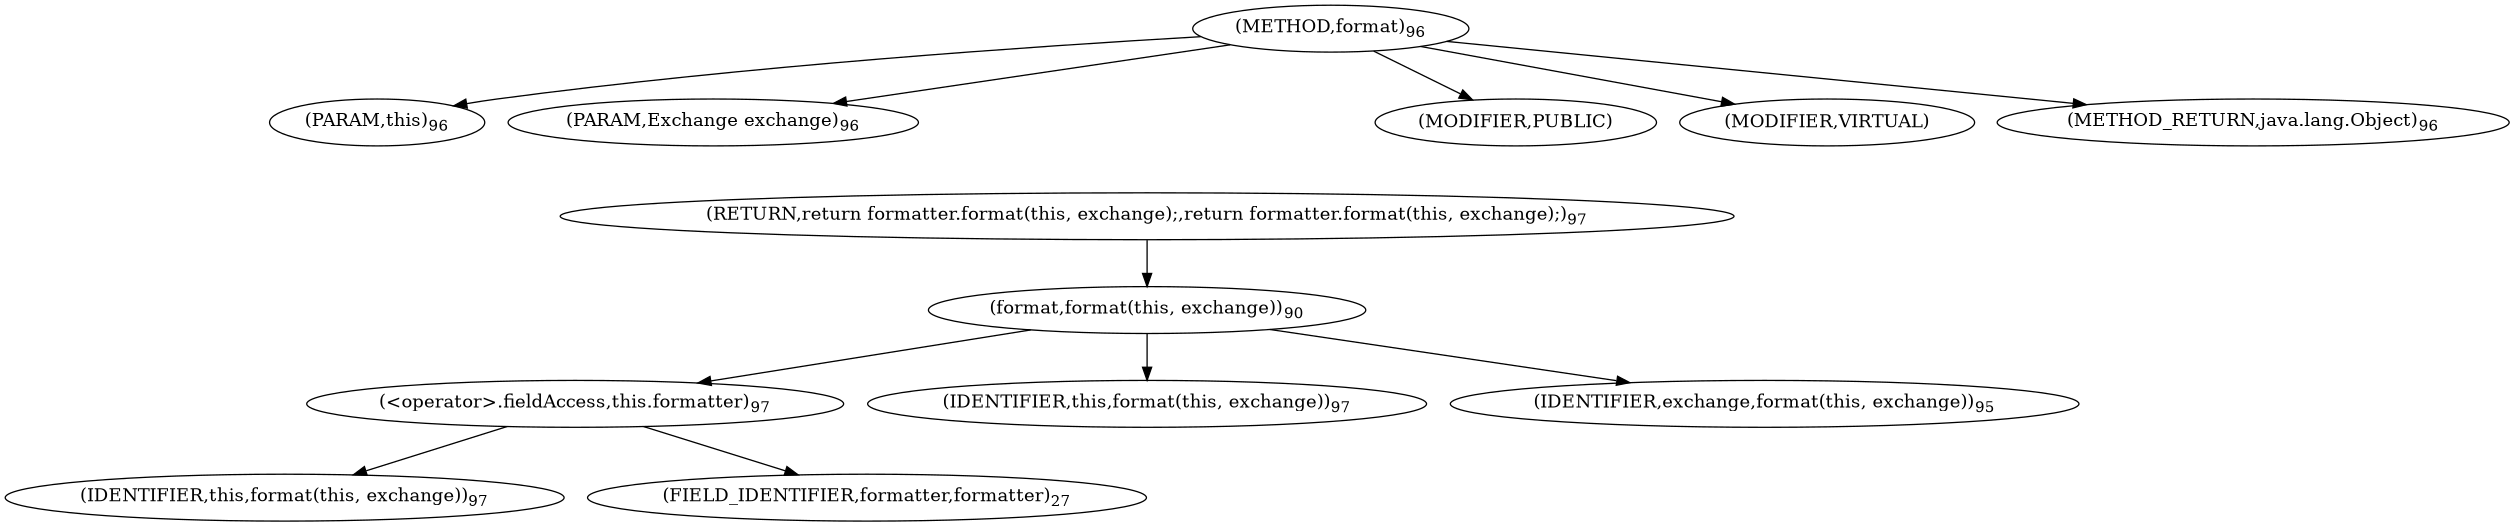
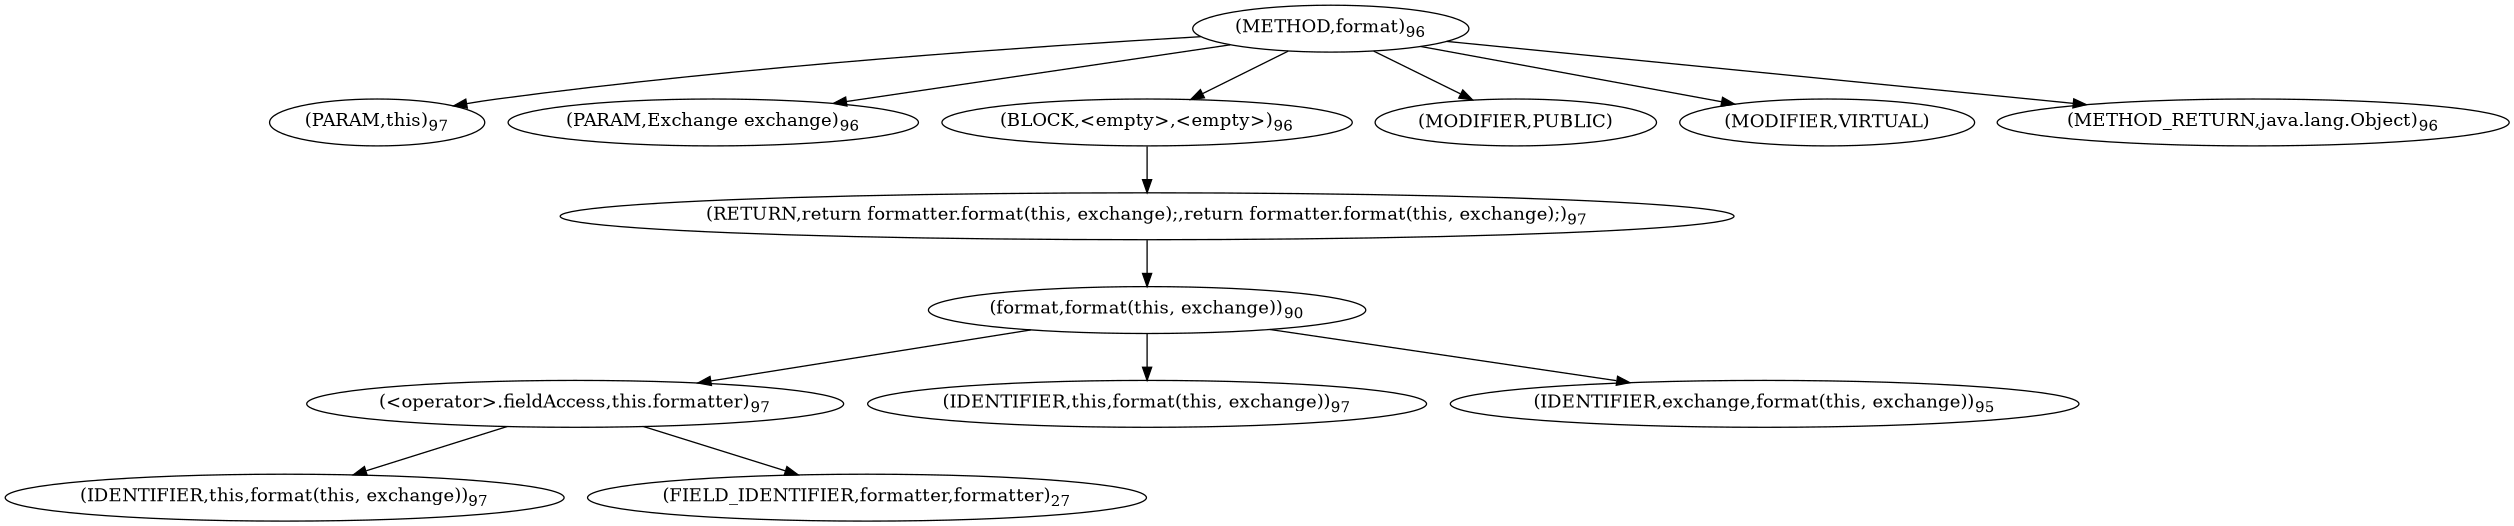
(439, 121) -> (439, 121)
none -> (1147, 122)
